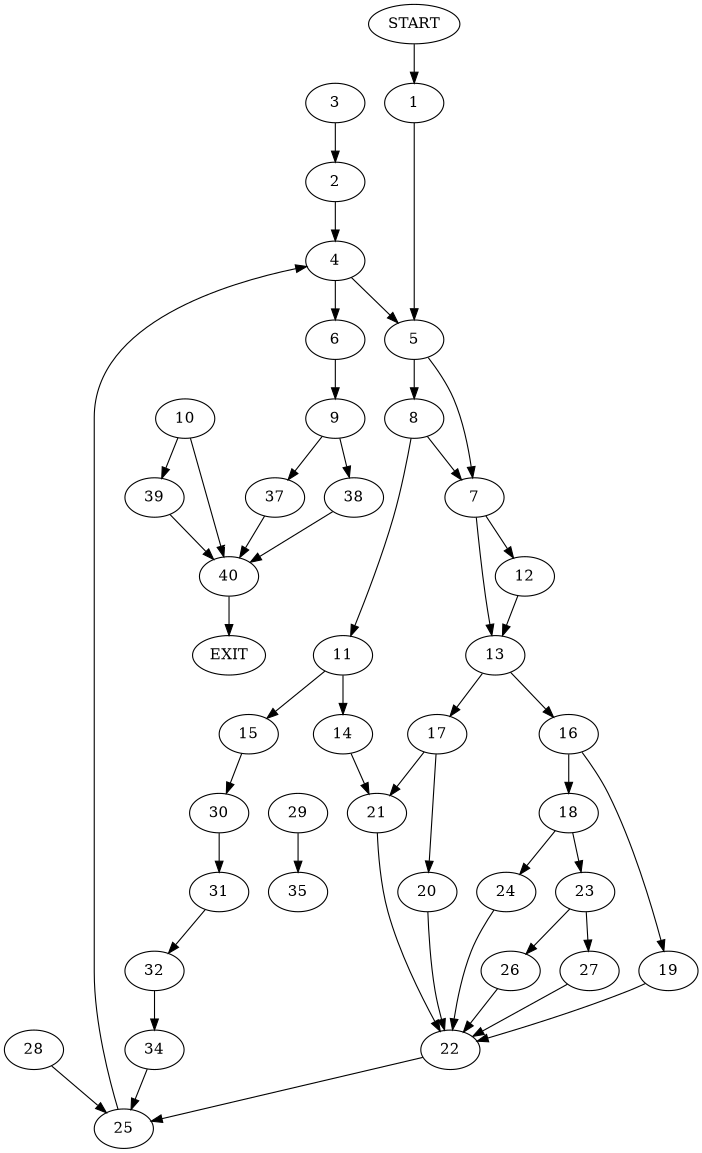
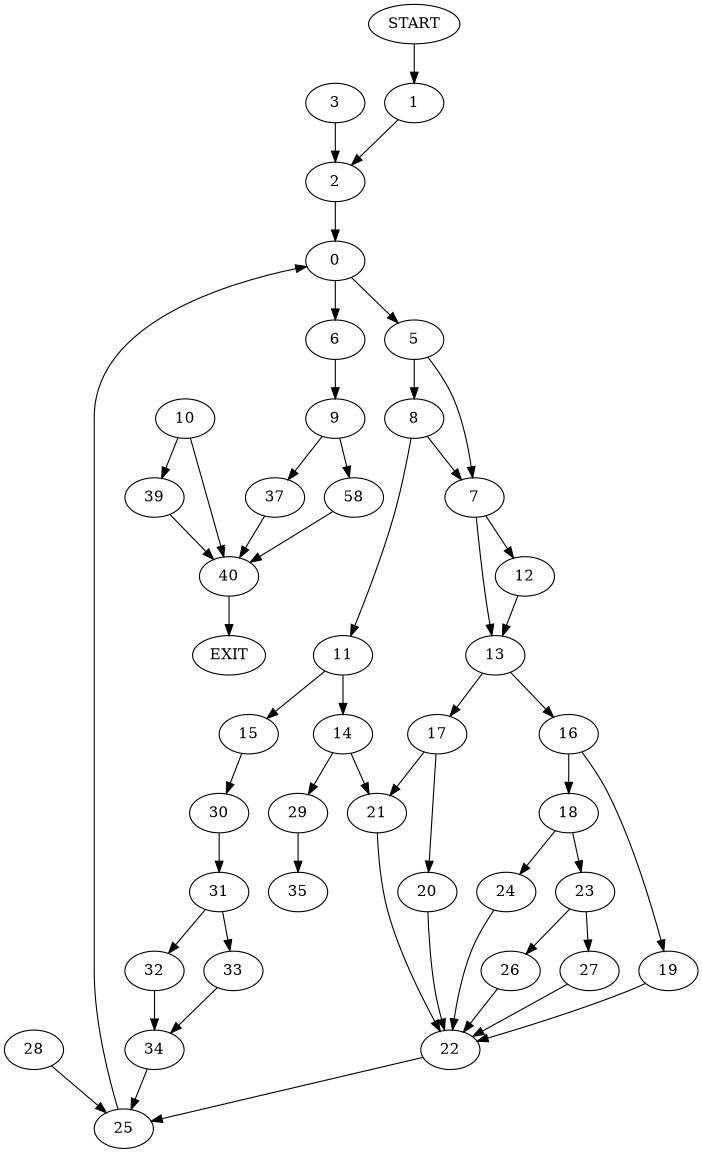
(414, 216) -> (379, 139)
(335, 261) -> (335, 261)
(354, 498) -> (354, 498)
none -> (323, 769)
none -> (233, 971)
